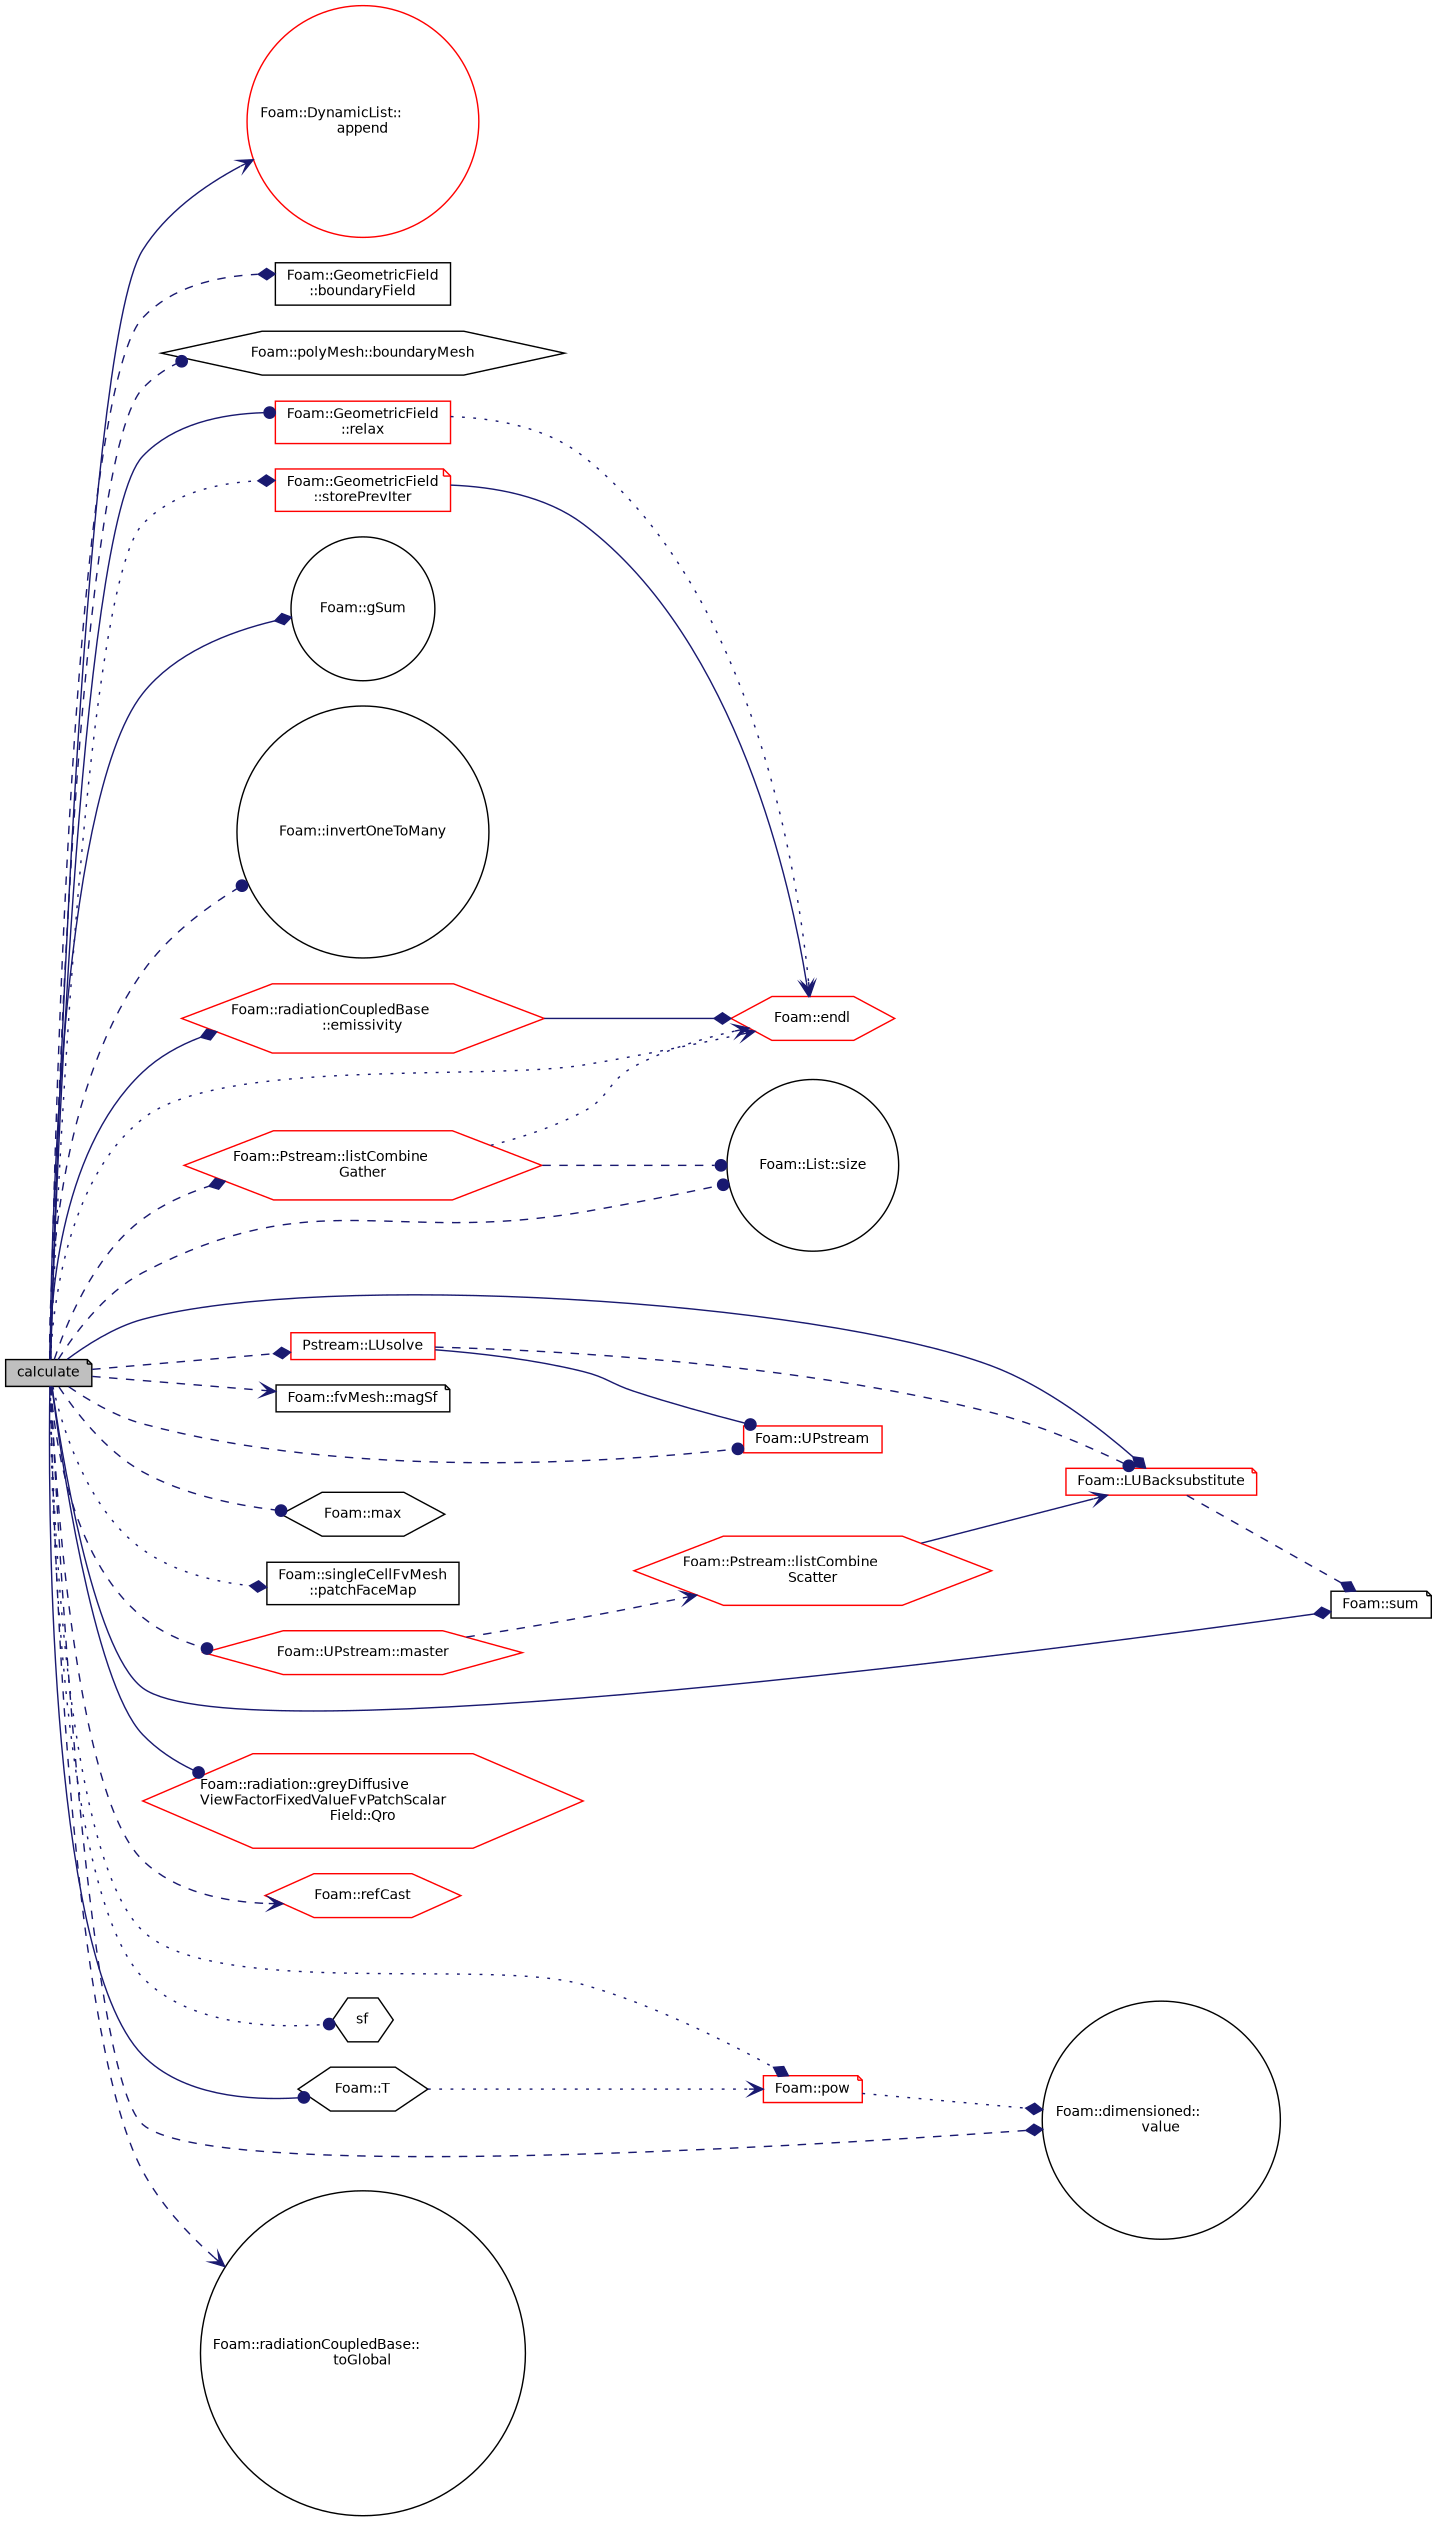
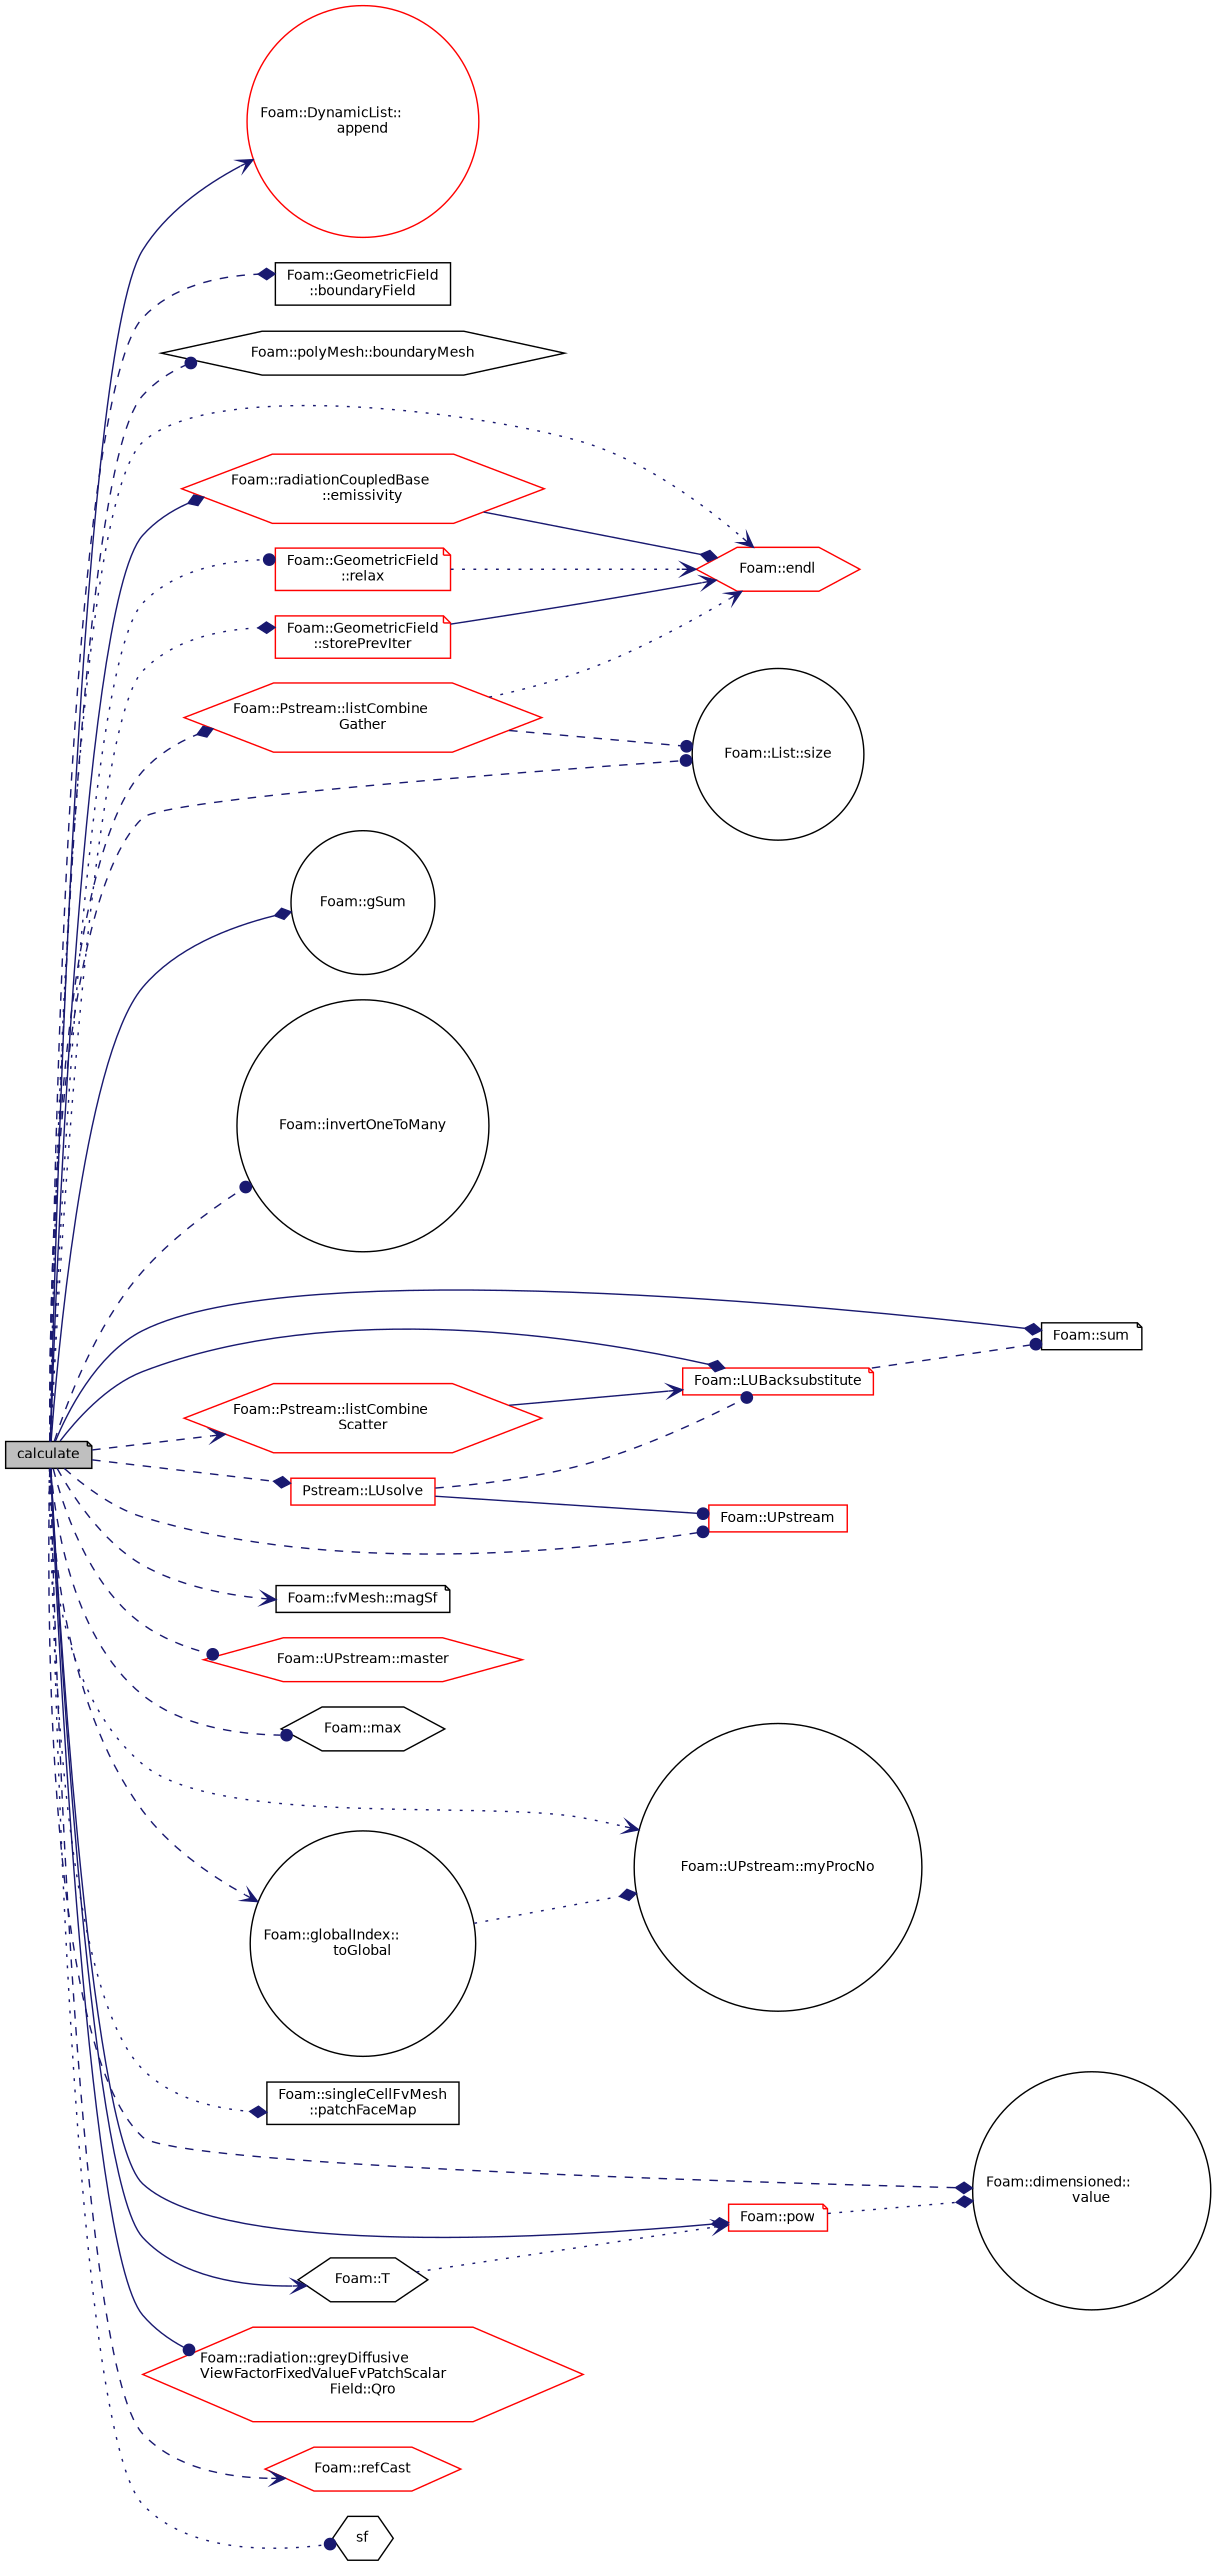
(363, 422) -> (363, 569)
(102, 605) -> (110, 711)
(1264, 1539) -> (951, 1356)
(575, 1619) -> (152, 1443)
none -> (778, 1867)
(186, 1954) -> (117, 2116)
(119, 2015) -> (105, 2100)
(363, 2353) -> (363, 1944)
